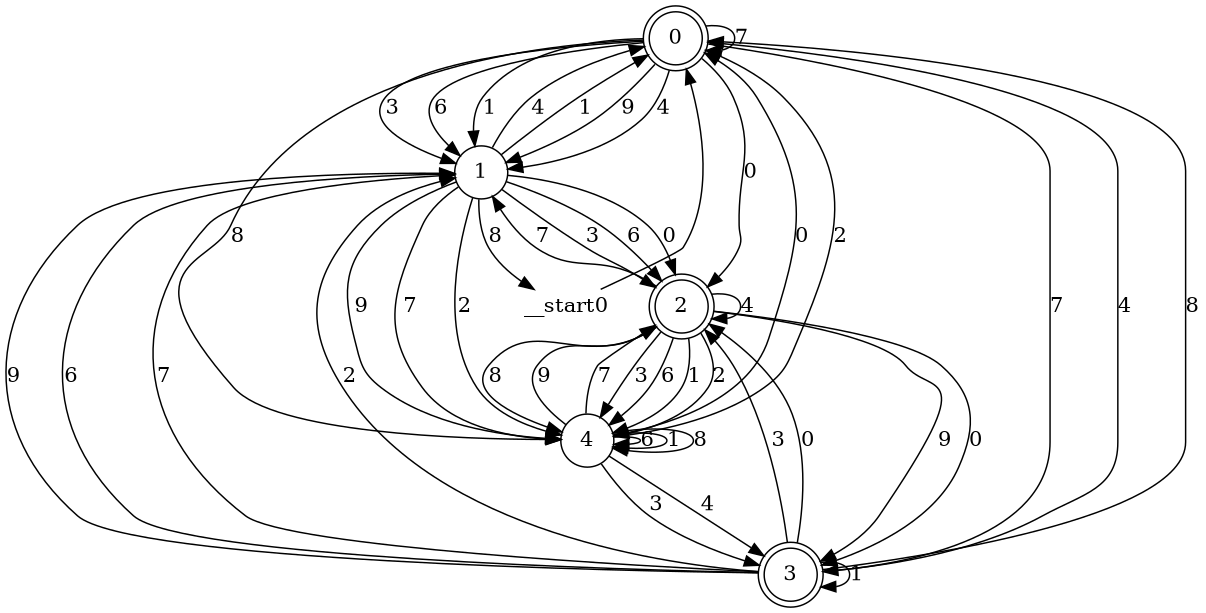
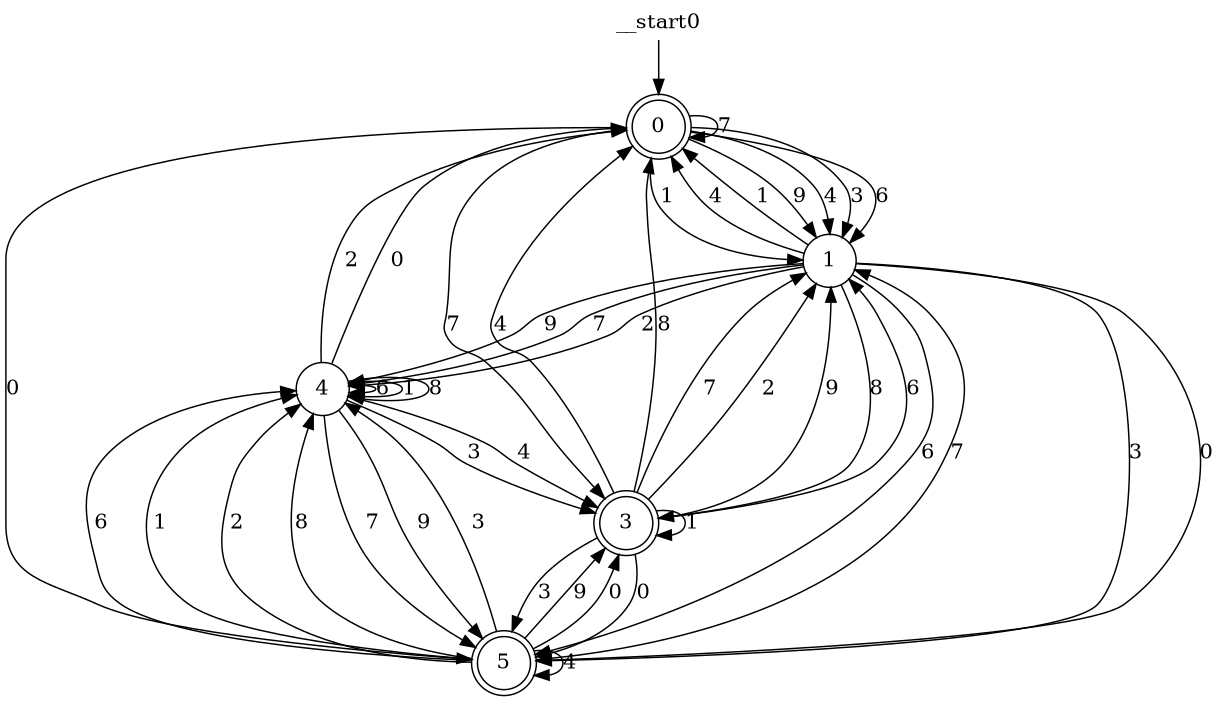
(216, 243) -> none
(488, 247) -> (851, 464)
(682, 307) -> (504, 663)
